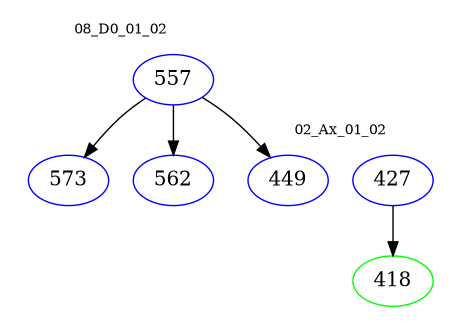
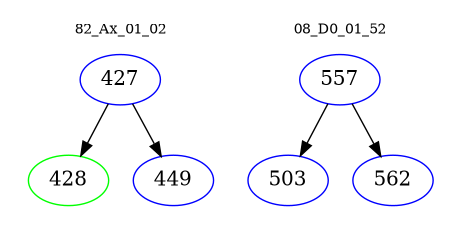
(121, 30) -> (341, 30)
(246, 131) -> (143, 124)
(341, 131) -> (121, 30)
(69, 180) -> (288, 180)
(393, 281) -> (69, 180)
